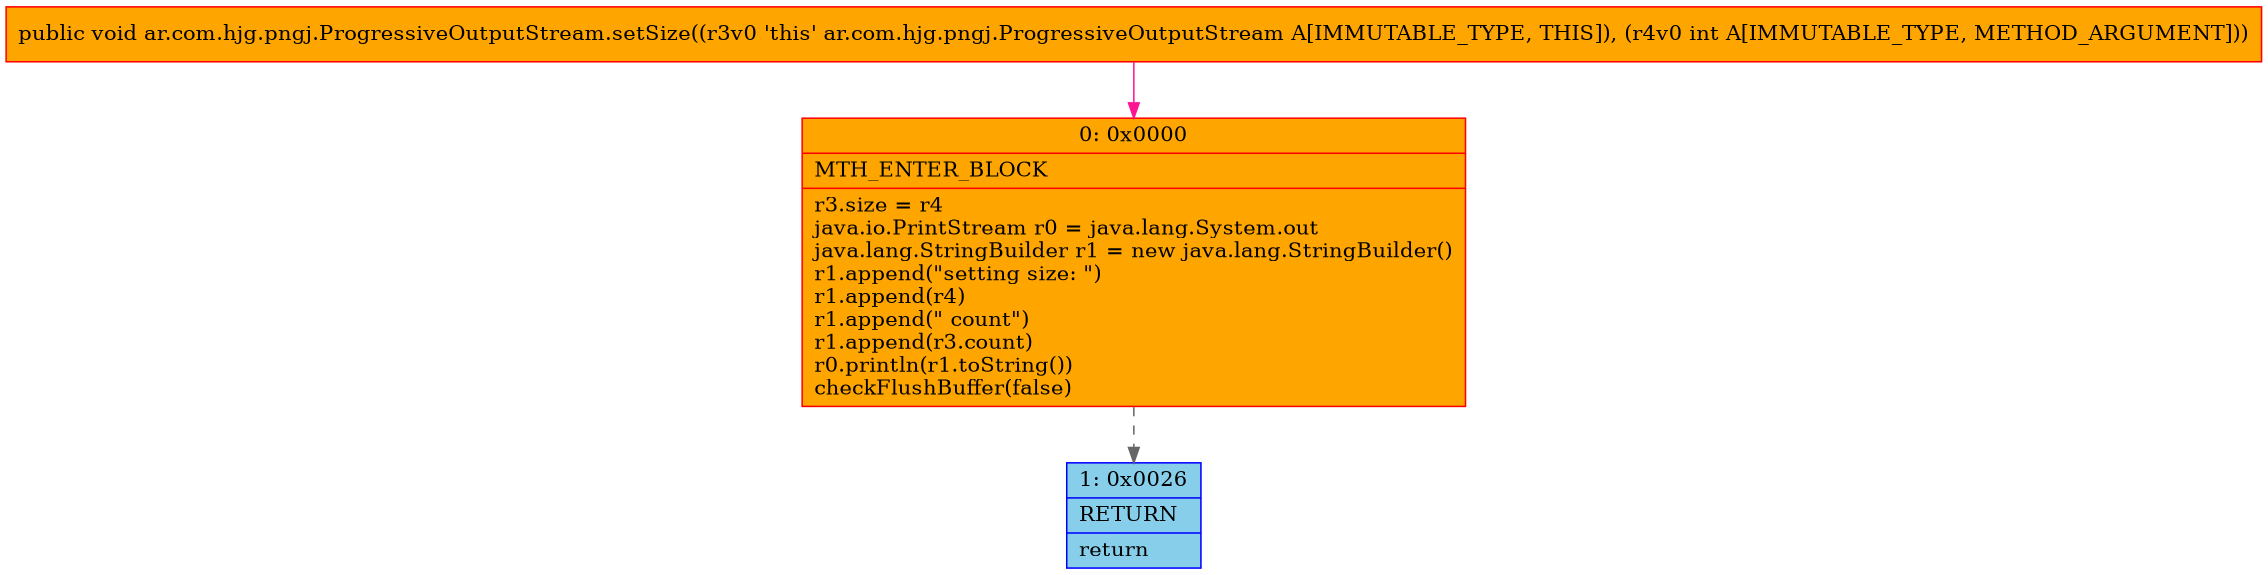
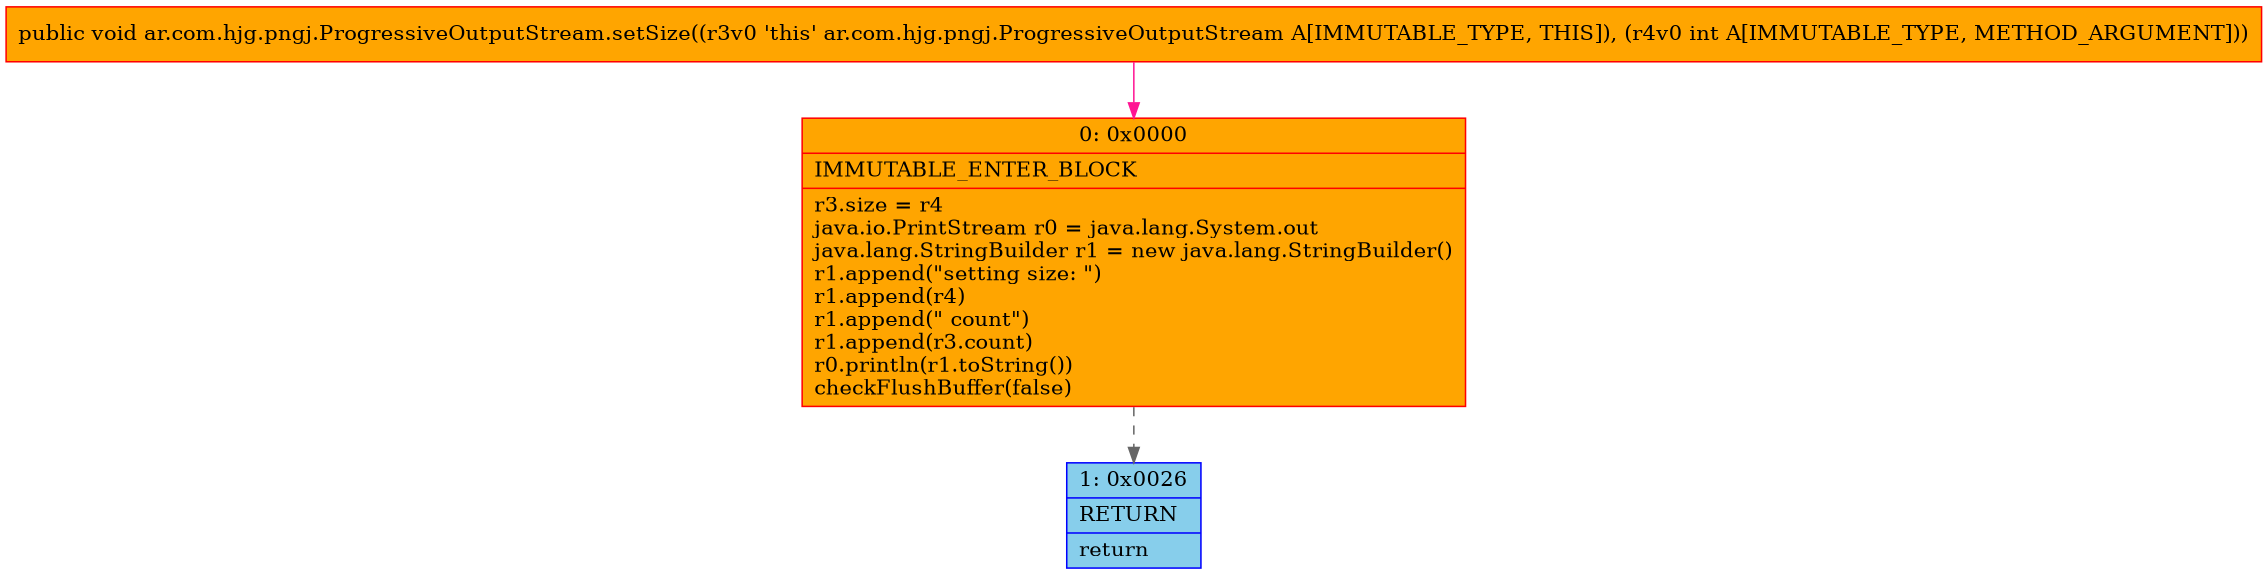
(932, 170) -> (976, 170)
